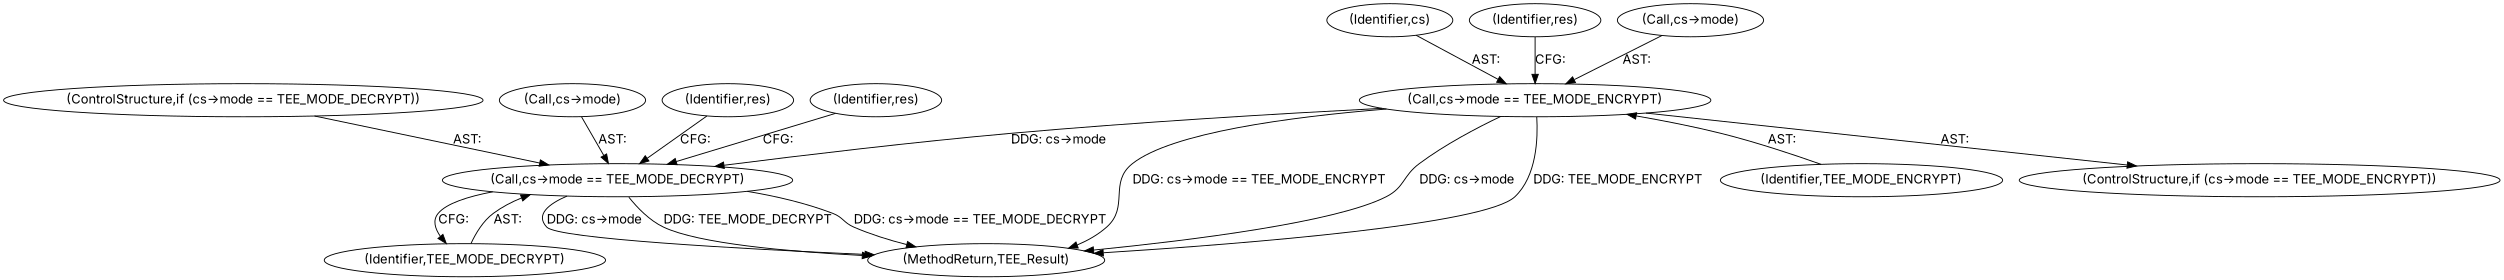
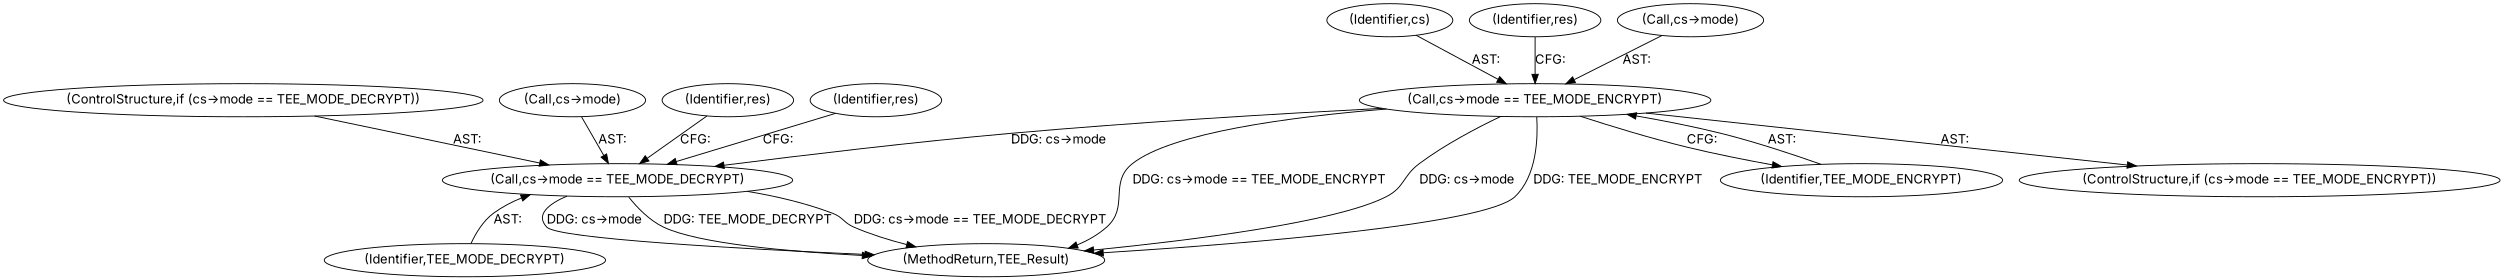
none -> (1675, 144)
(452, 204) -> none
